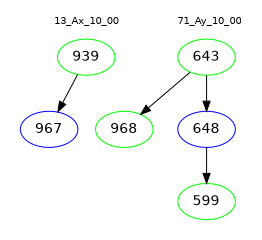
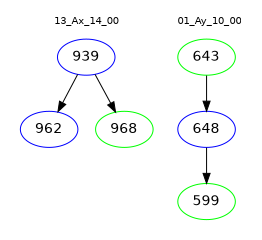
(87, 22) -> (87, 22)
(210, 22) -> (210, 22)
(86, 57) -> (86, 57)
(176, 84) -> (103, 89)
(49, 129) -> (49, 129)
